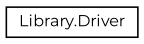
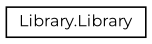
(72, 22) -> (76, 22)
